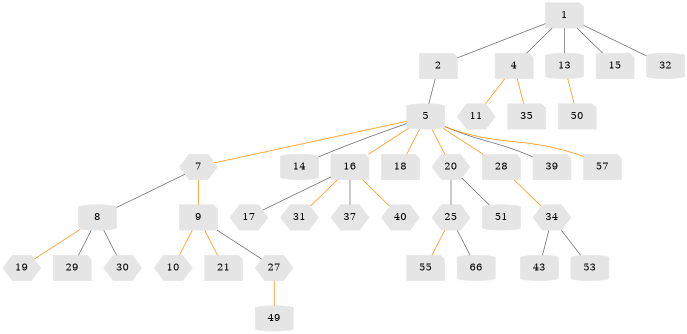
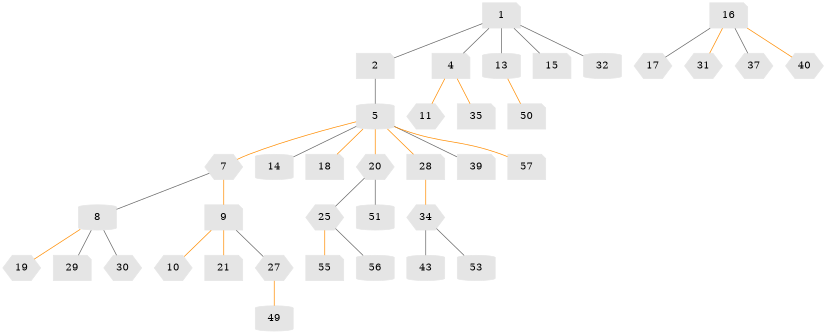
(388, 141) -> none
(476, 268) -> (375, 268)
